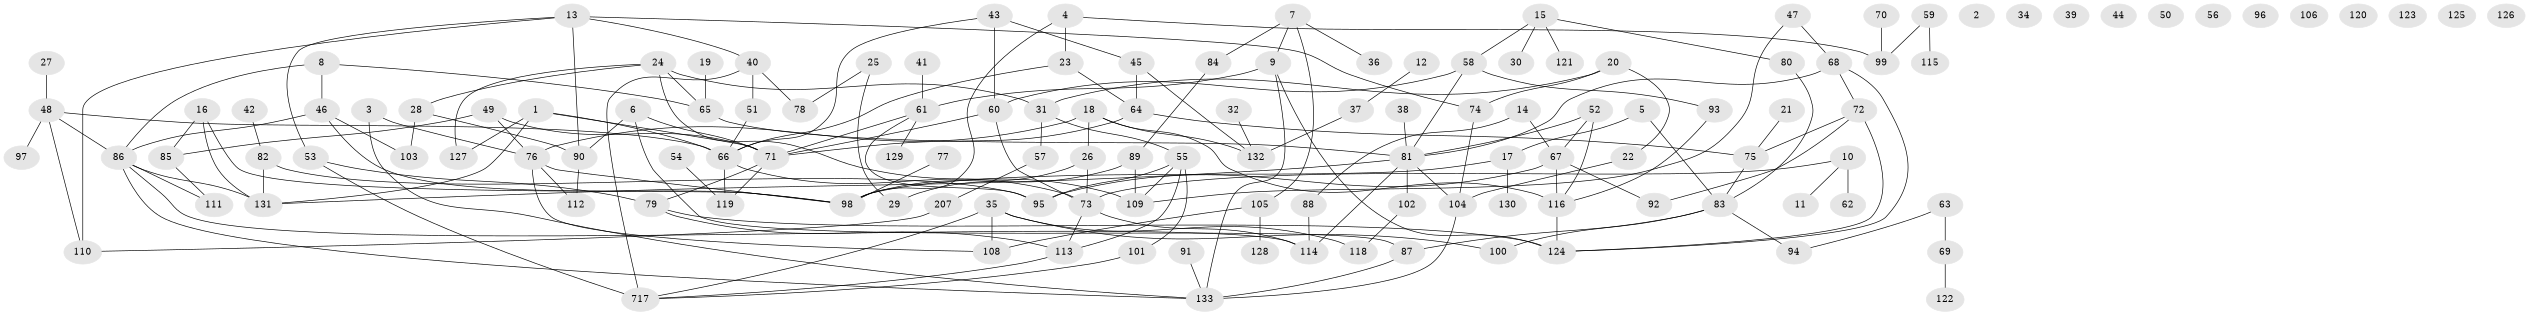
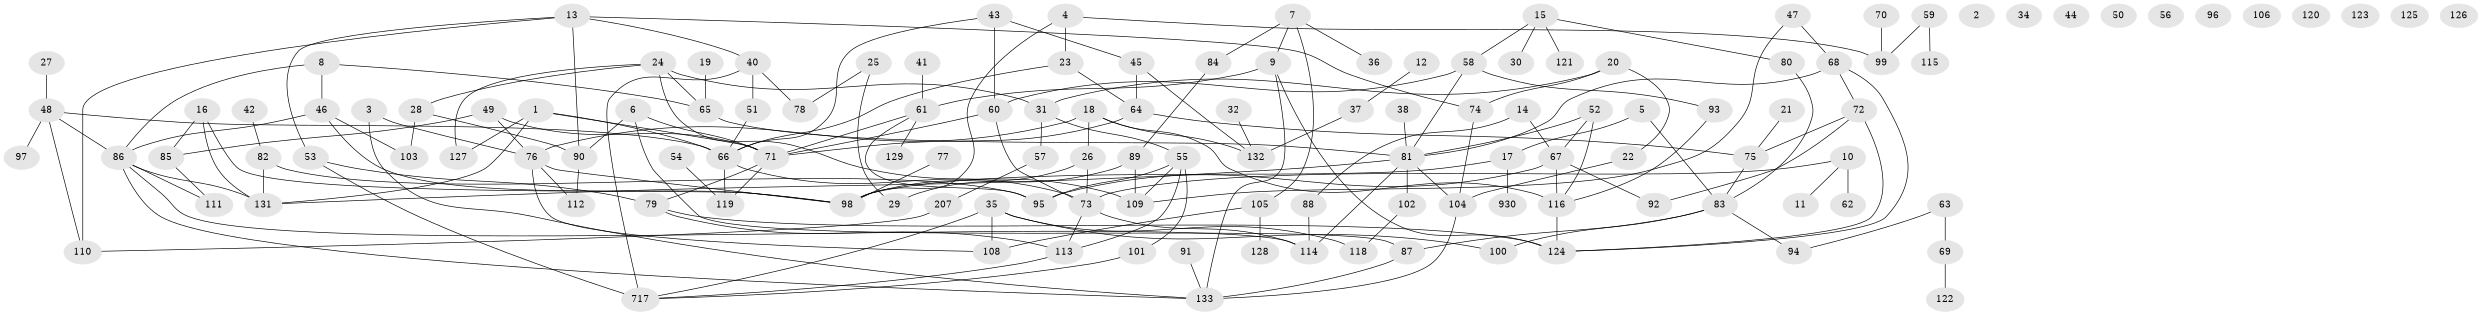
(2071, 16) -> none
(1508, 205) -> (1508, 205)
